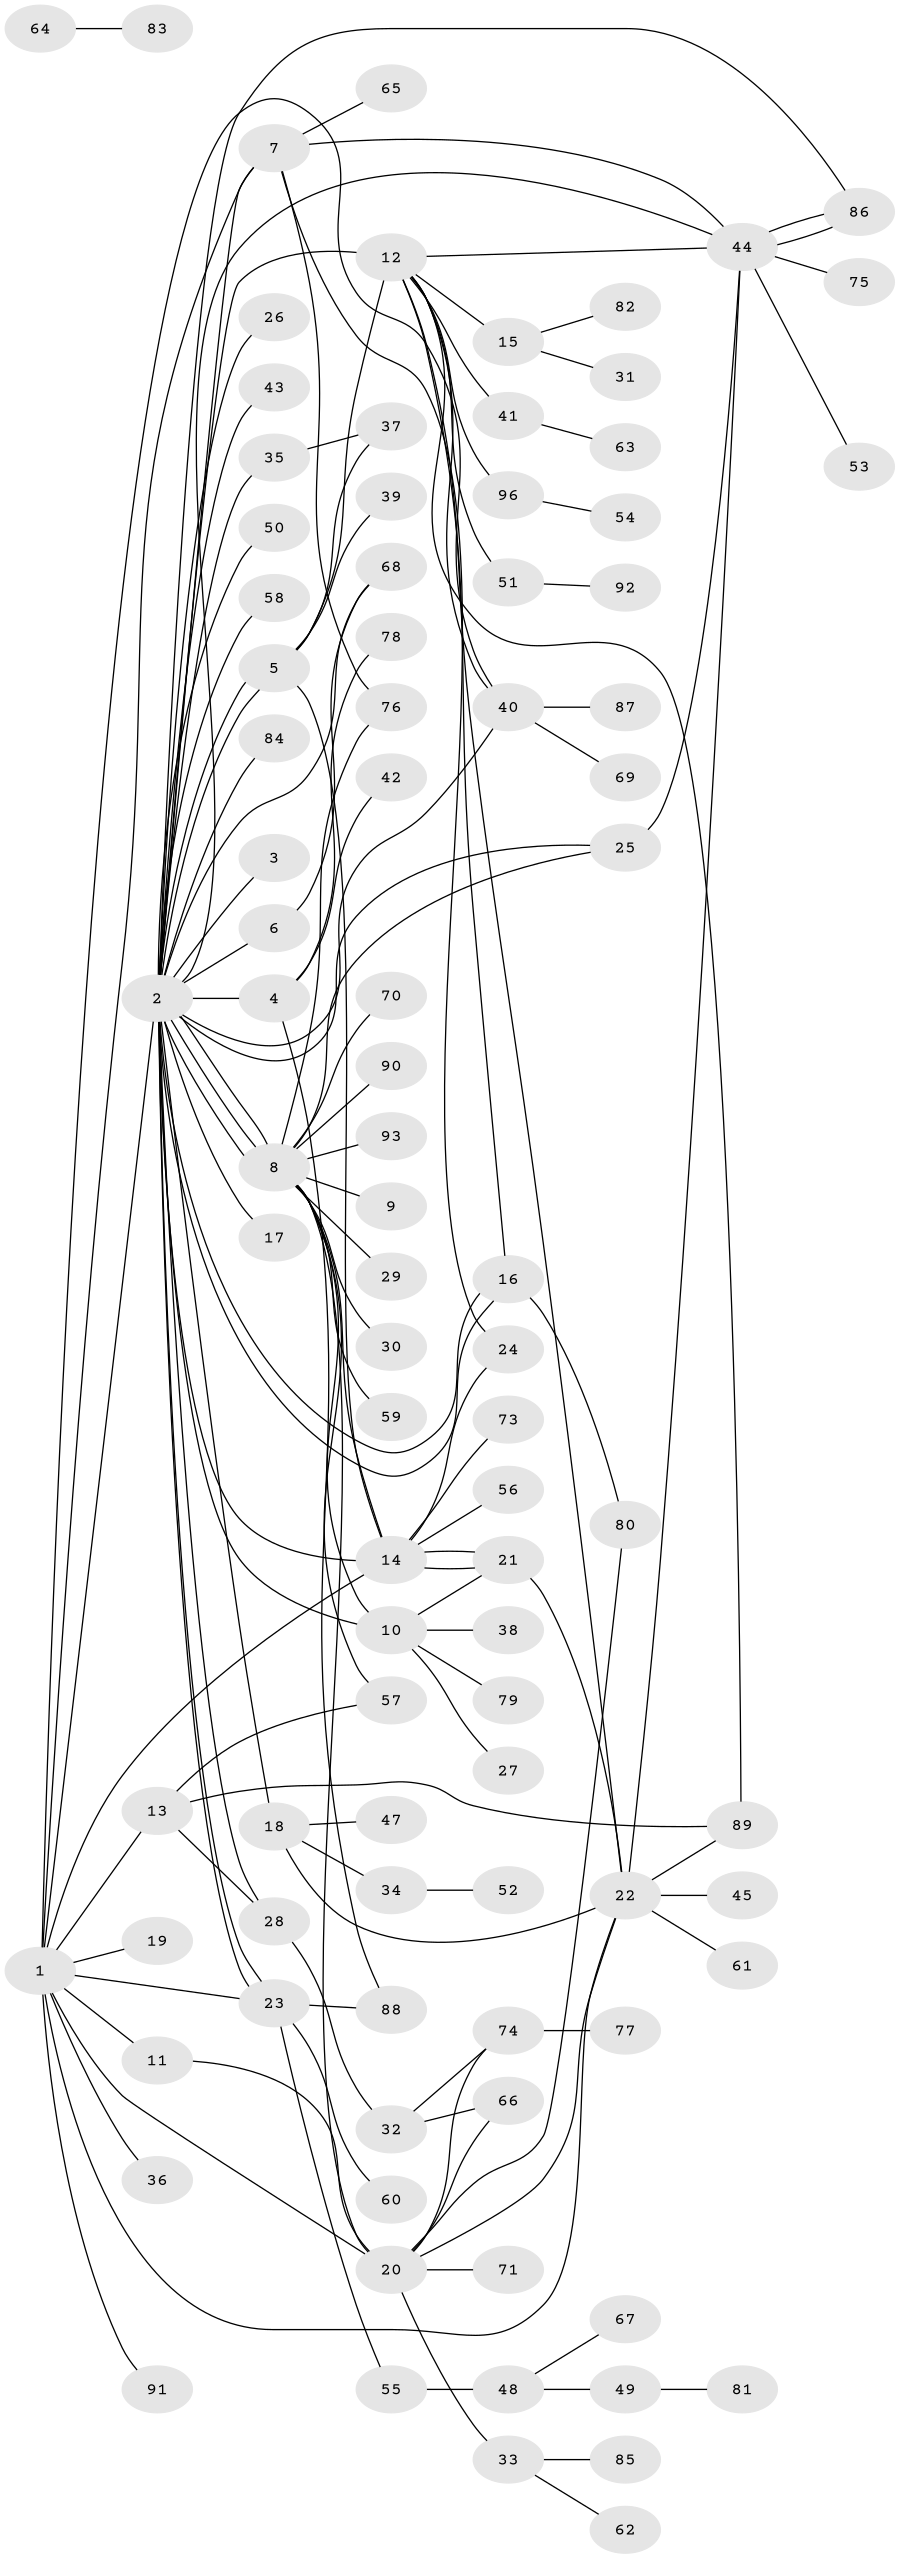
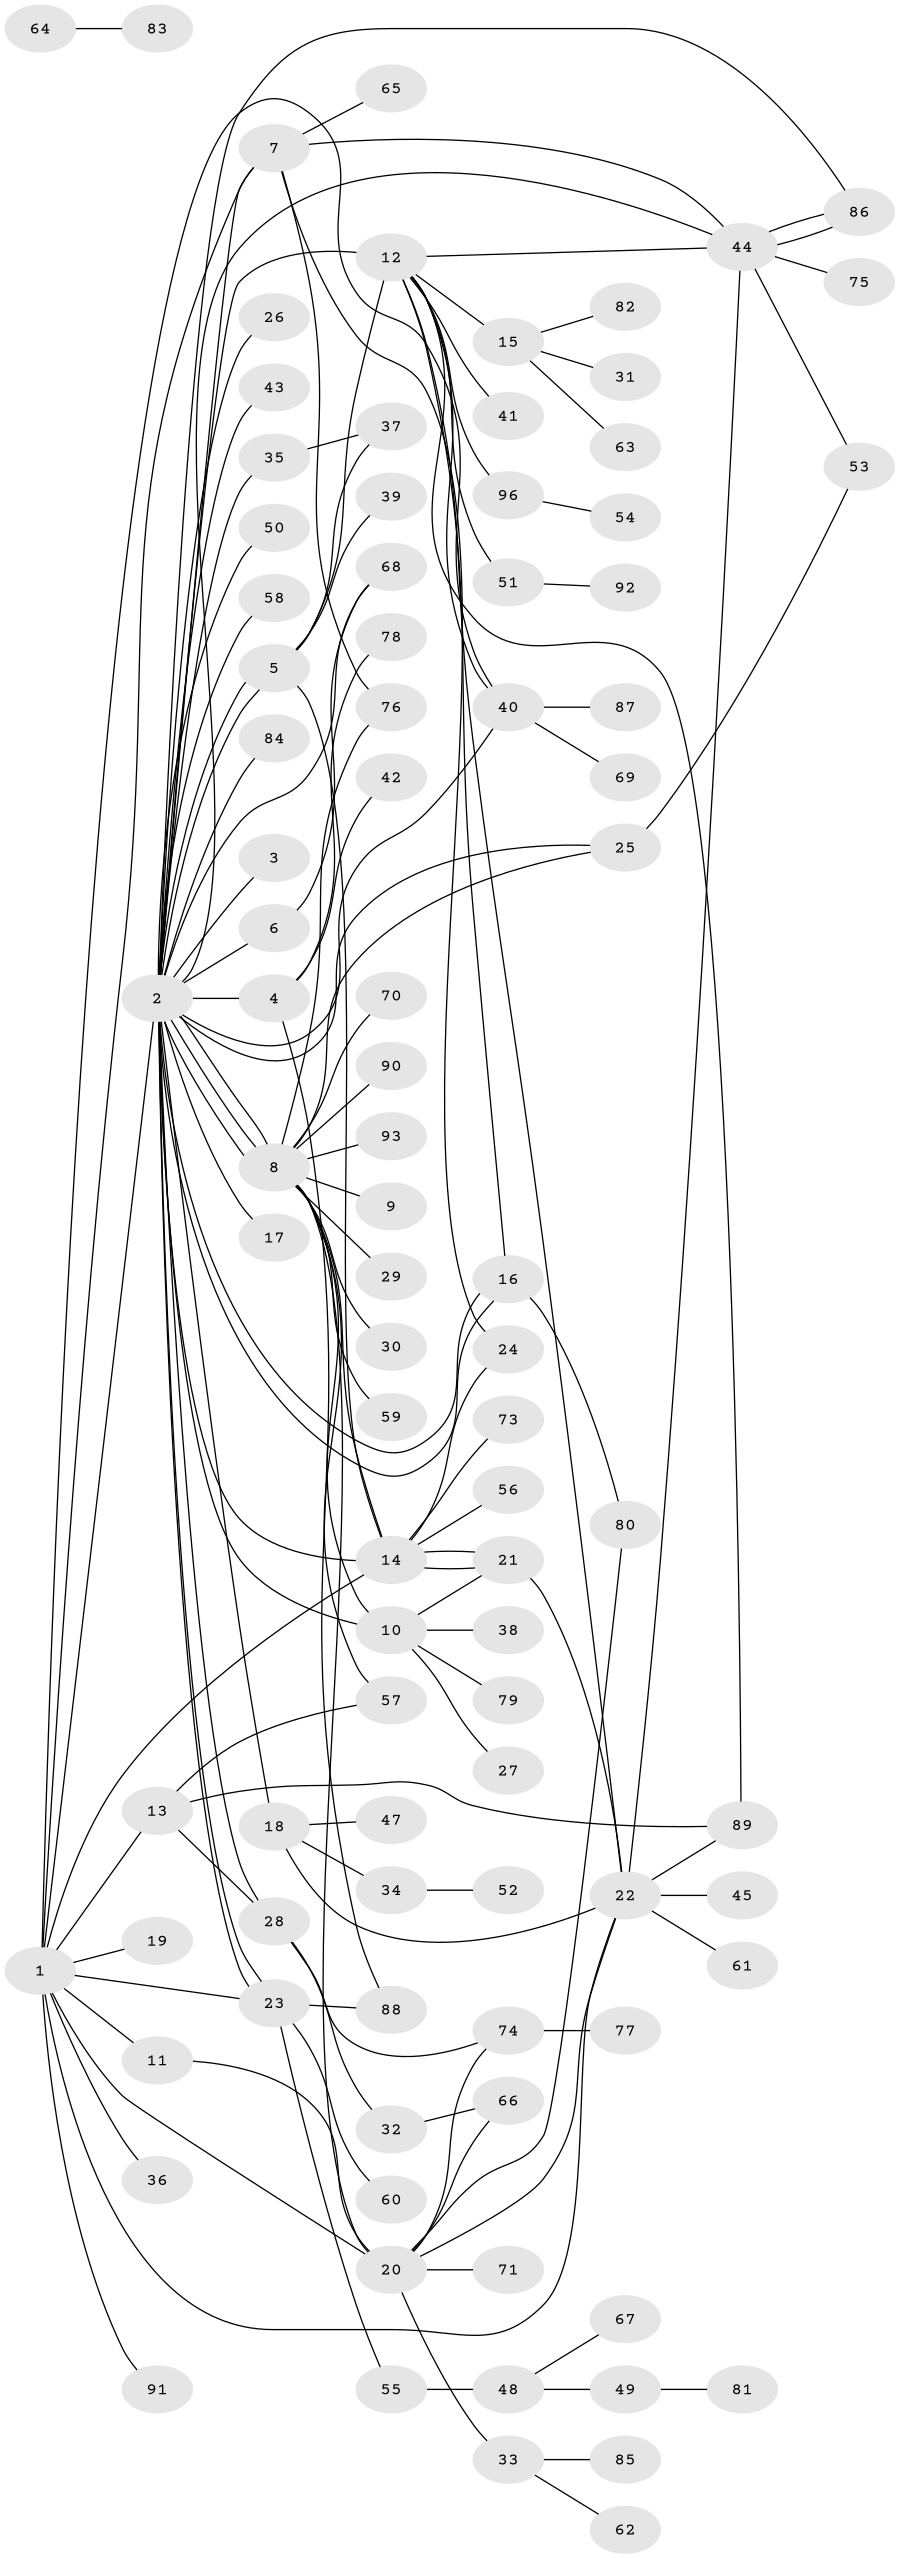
(567, 432) -> (567, 395)
(714, 555) -> (756, 664)
(450, 2080) -> (357, 2045)
